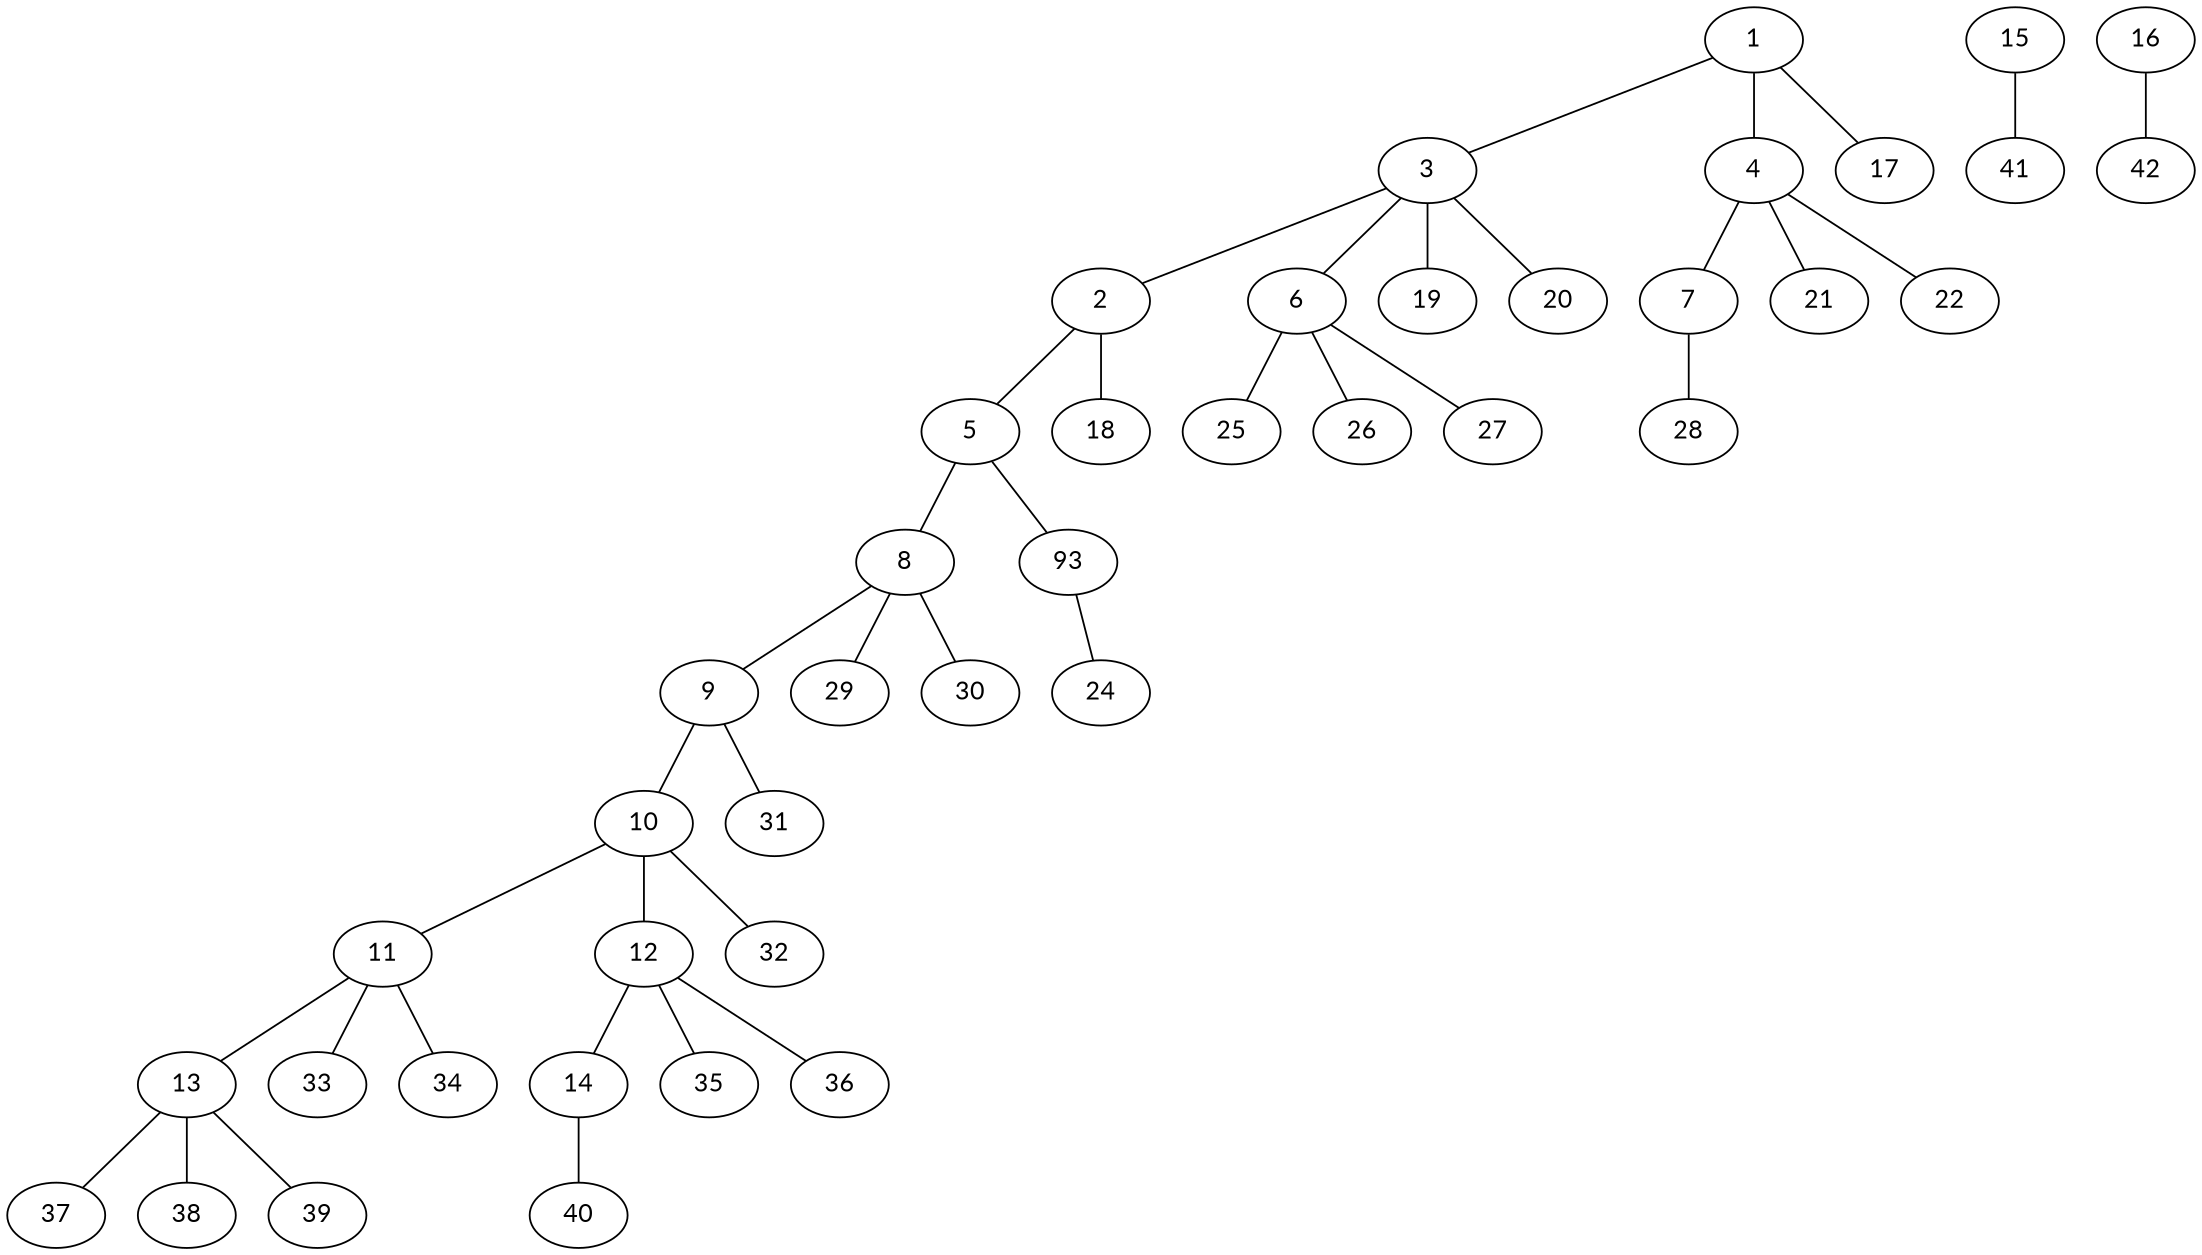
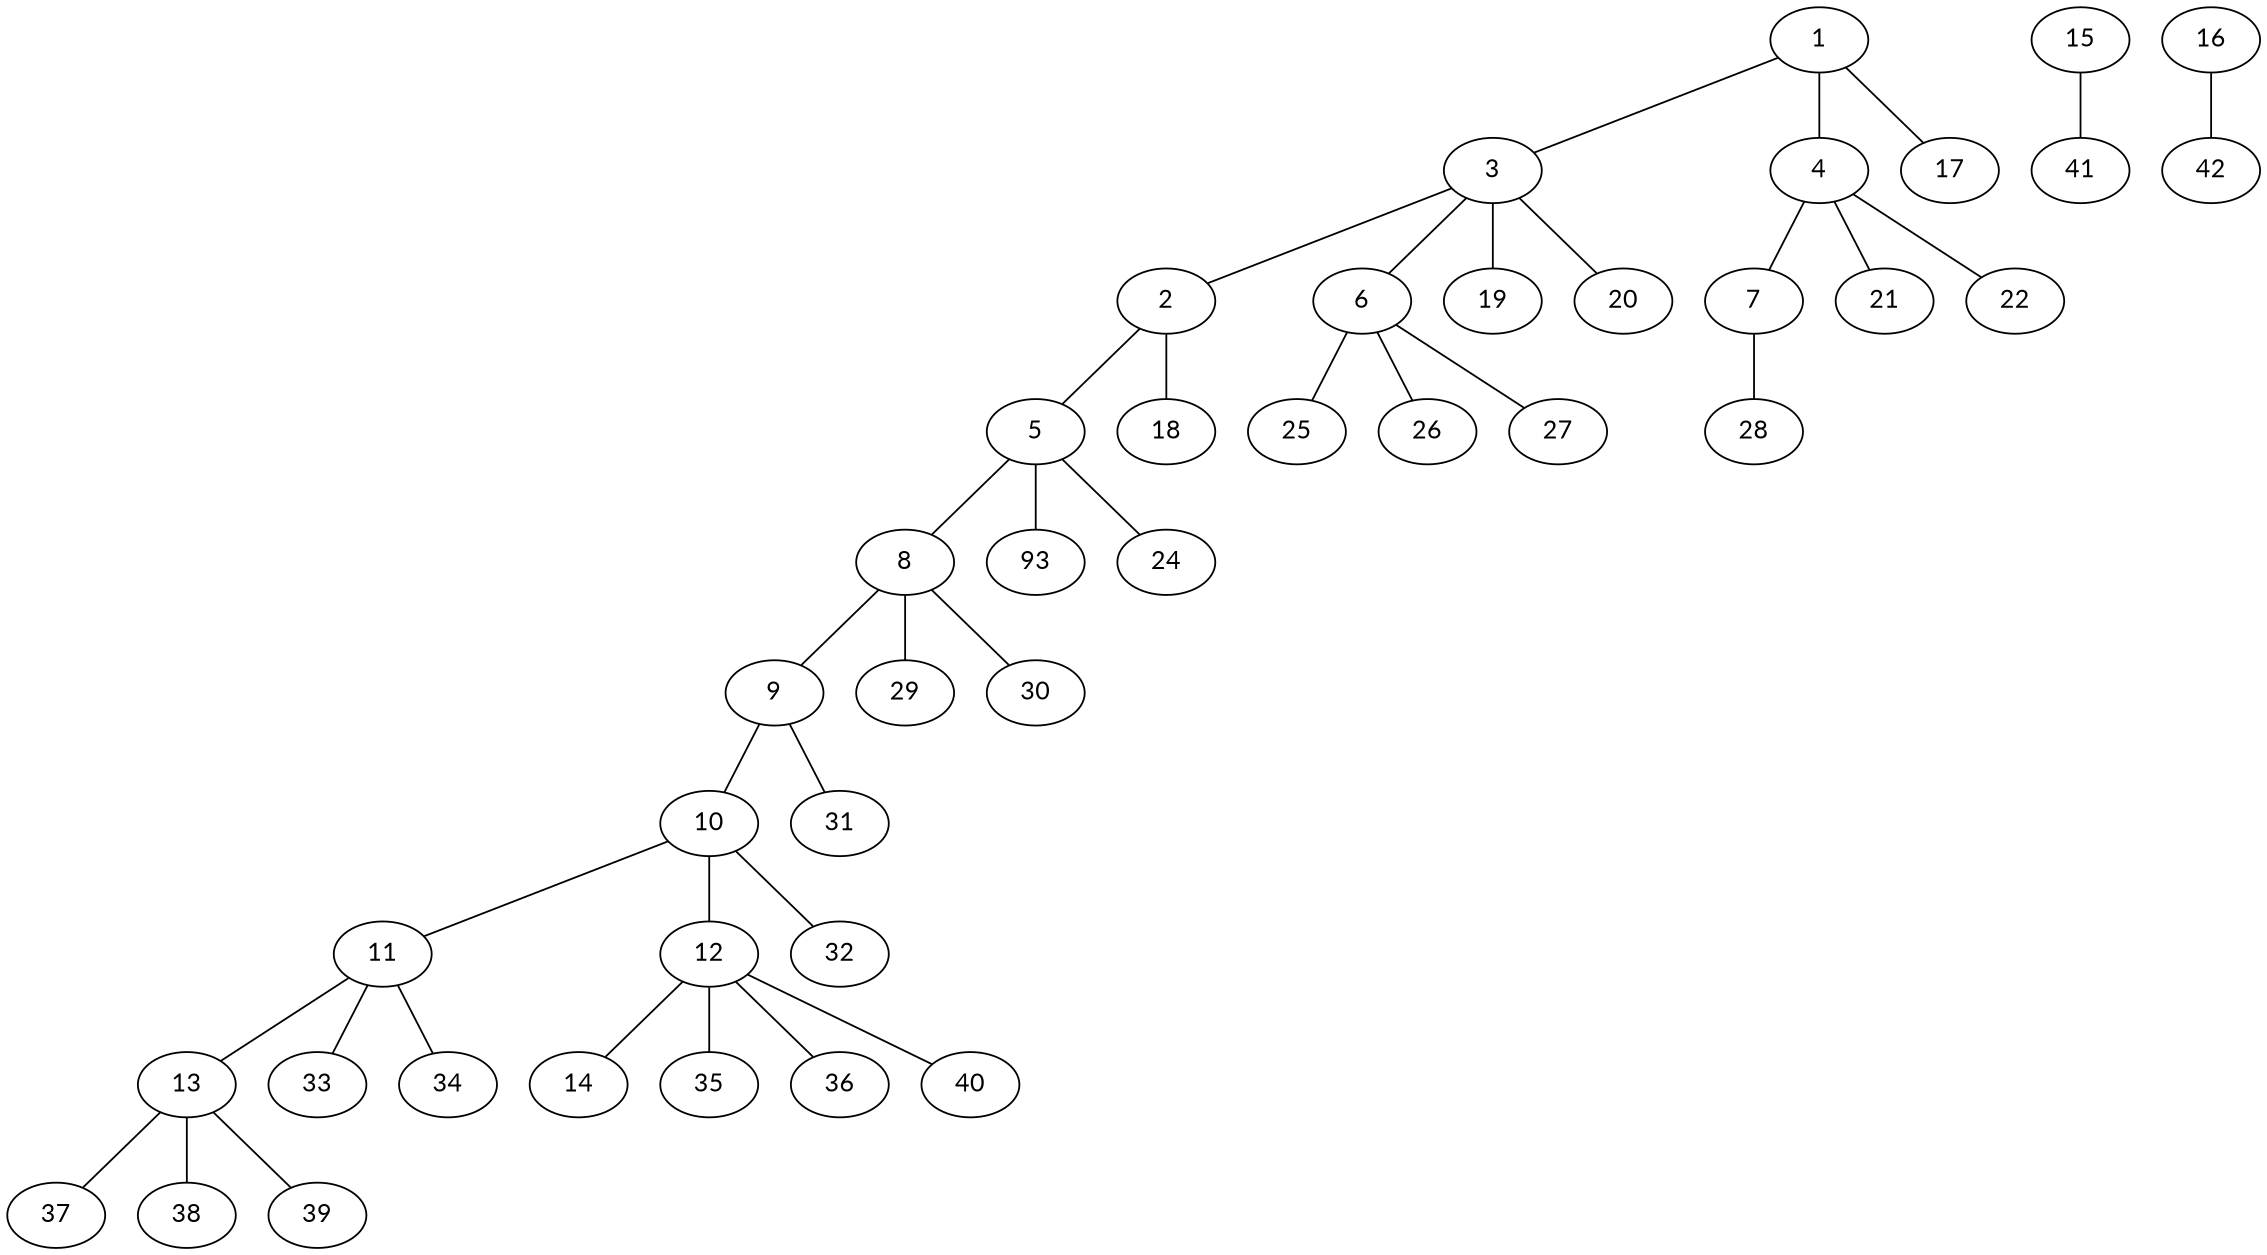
(1085, 628) -> (1101, 497)
(579, 1150) -> (840, 1019)
